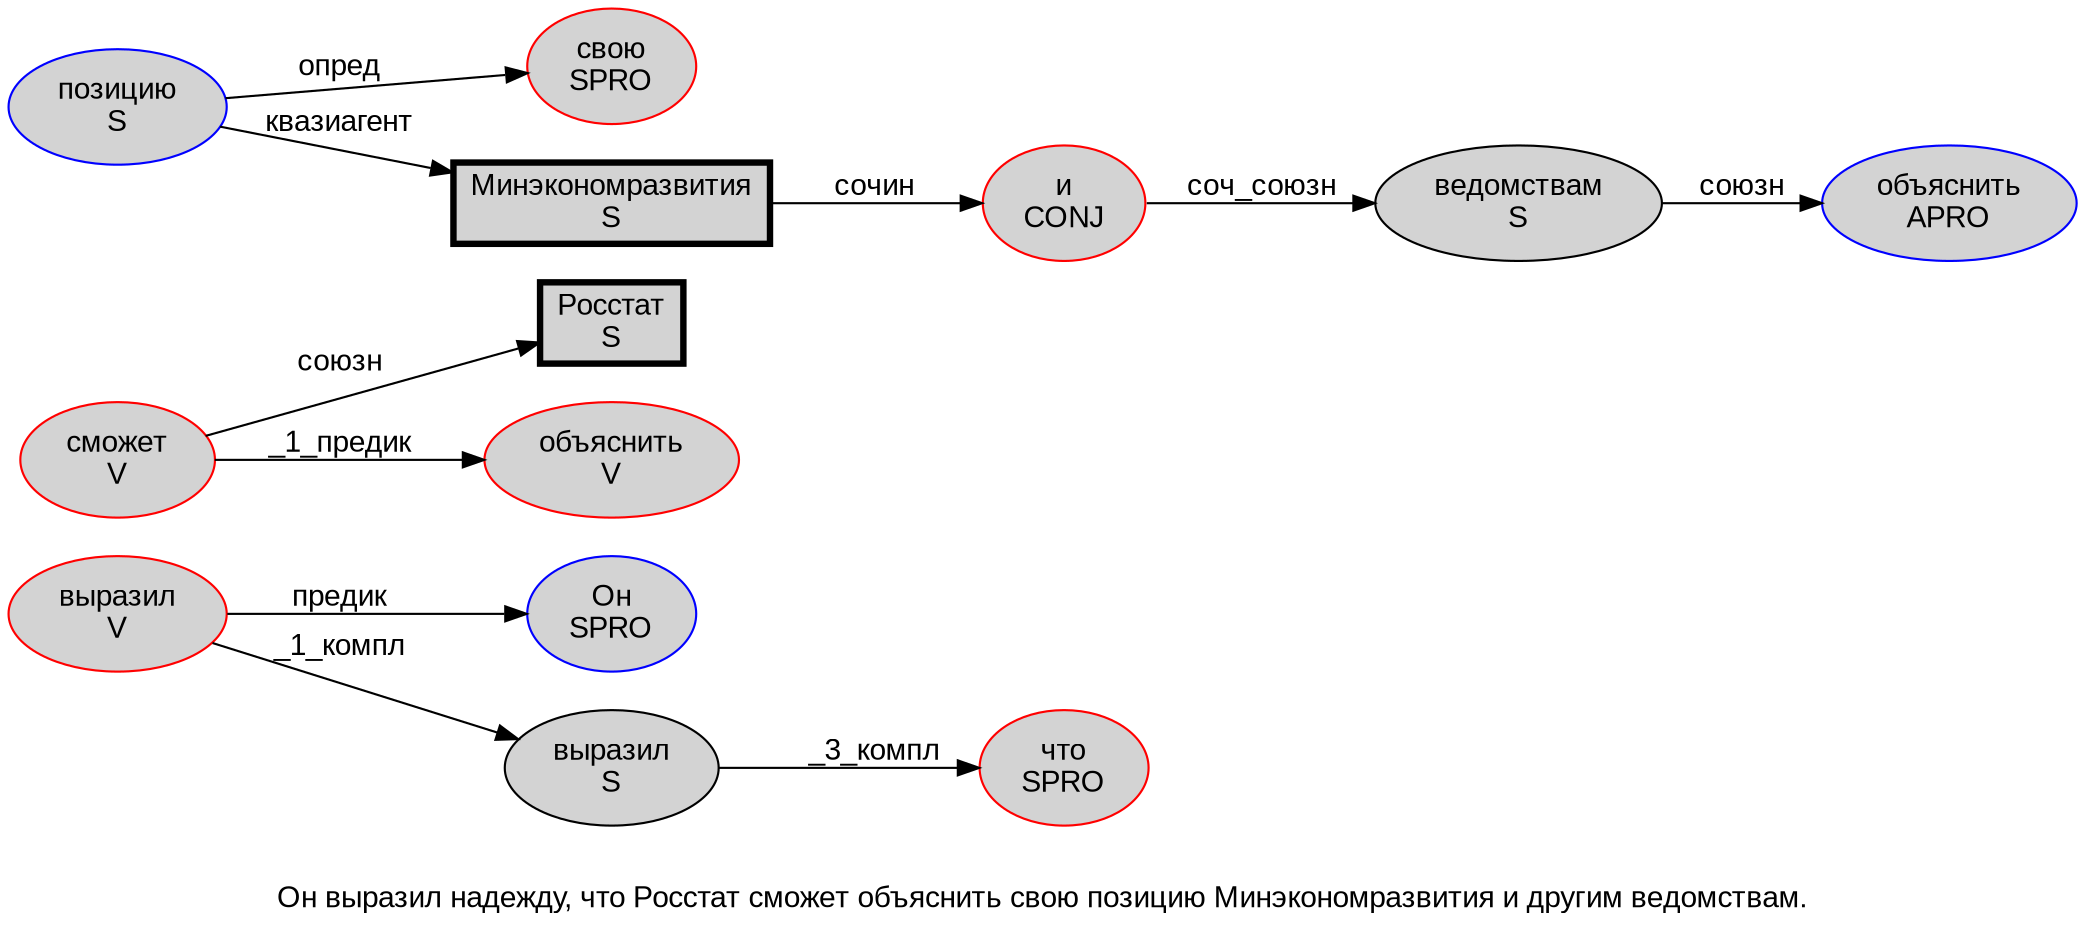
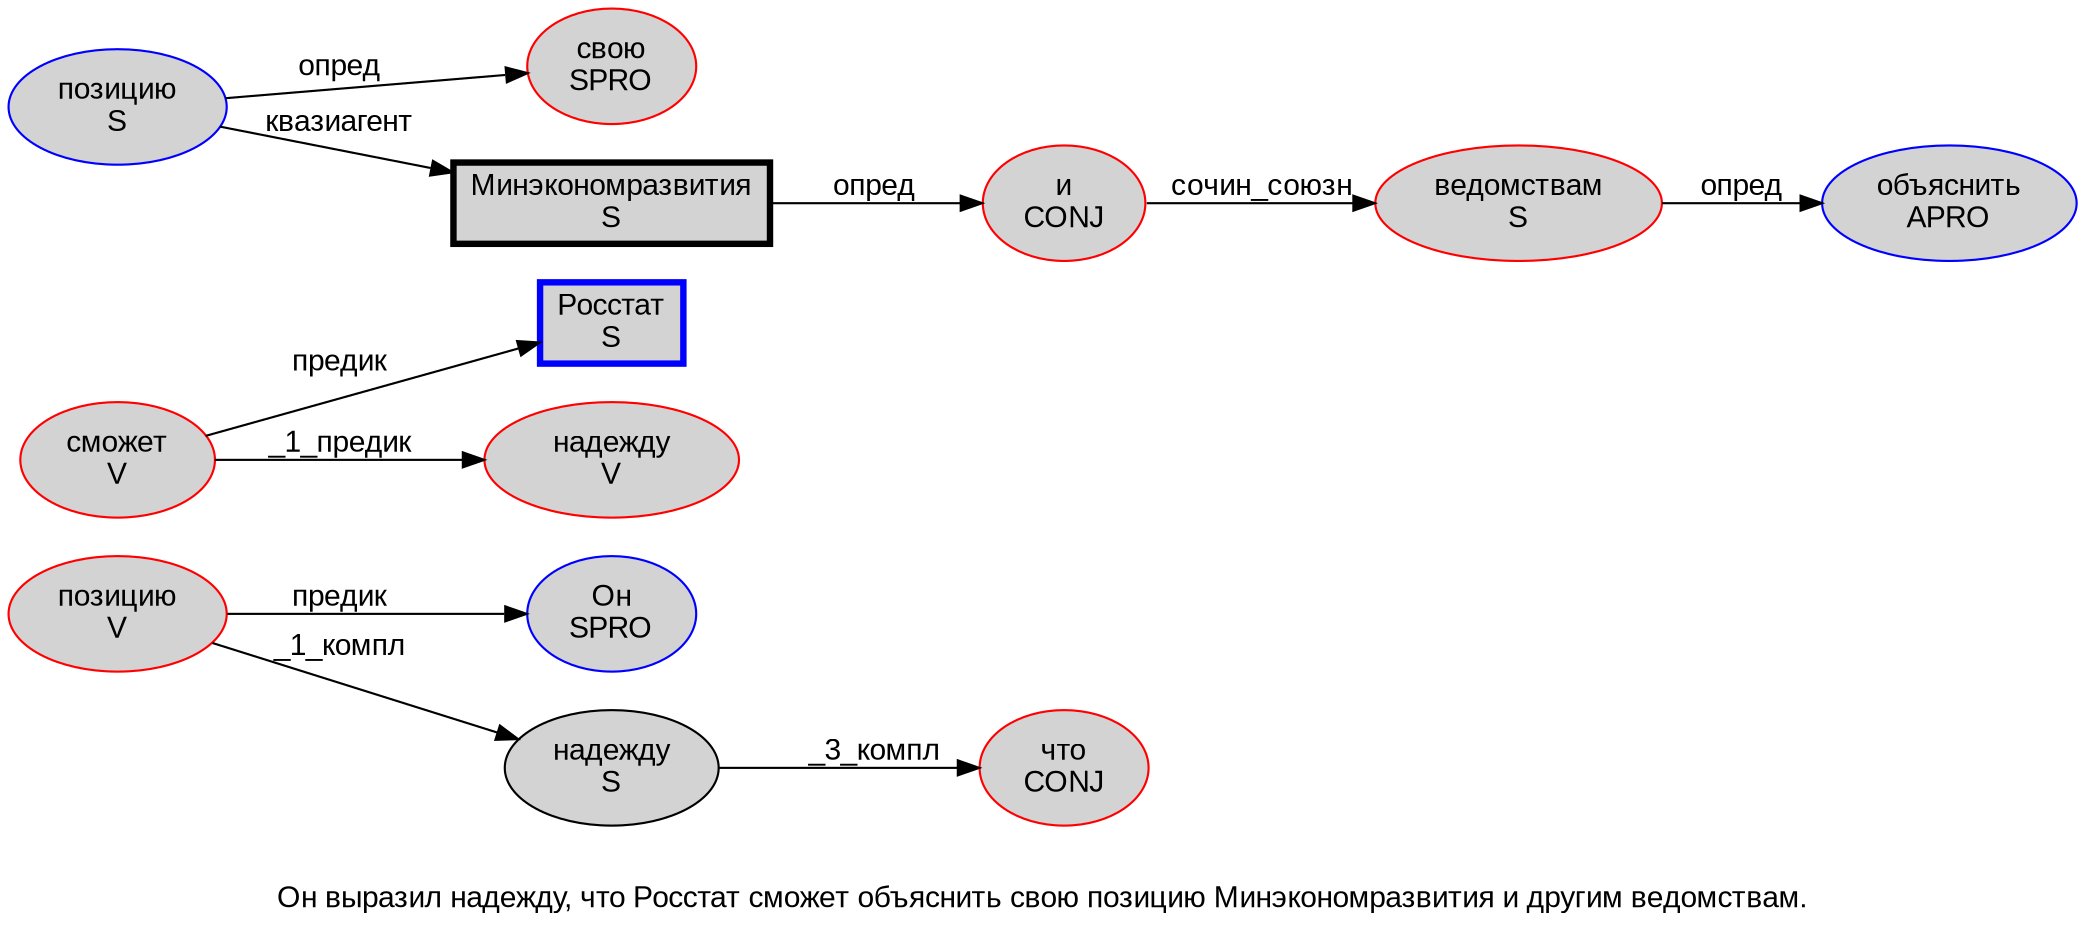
(875, 187) -> (875, 187)
(1262, 187) -> (1262, 187)
(1742, 187) -> (1742, 187)
(1519, 203) -> (1519, 203)
(612, 323) -> (612, 323)
(340, 363) -> (340, 363)
(612, 460) -> (612, 460)
(118, 614) -> (118, 614)
(612, 768) -> (612, 768)
(1064, 768) -> (1064, 768)
